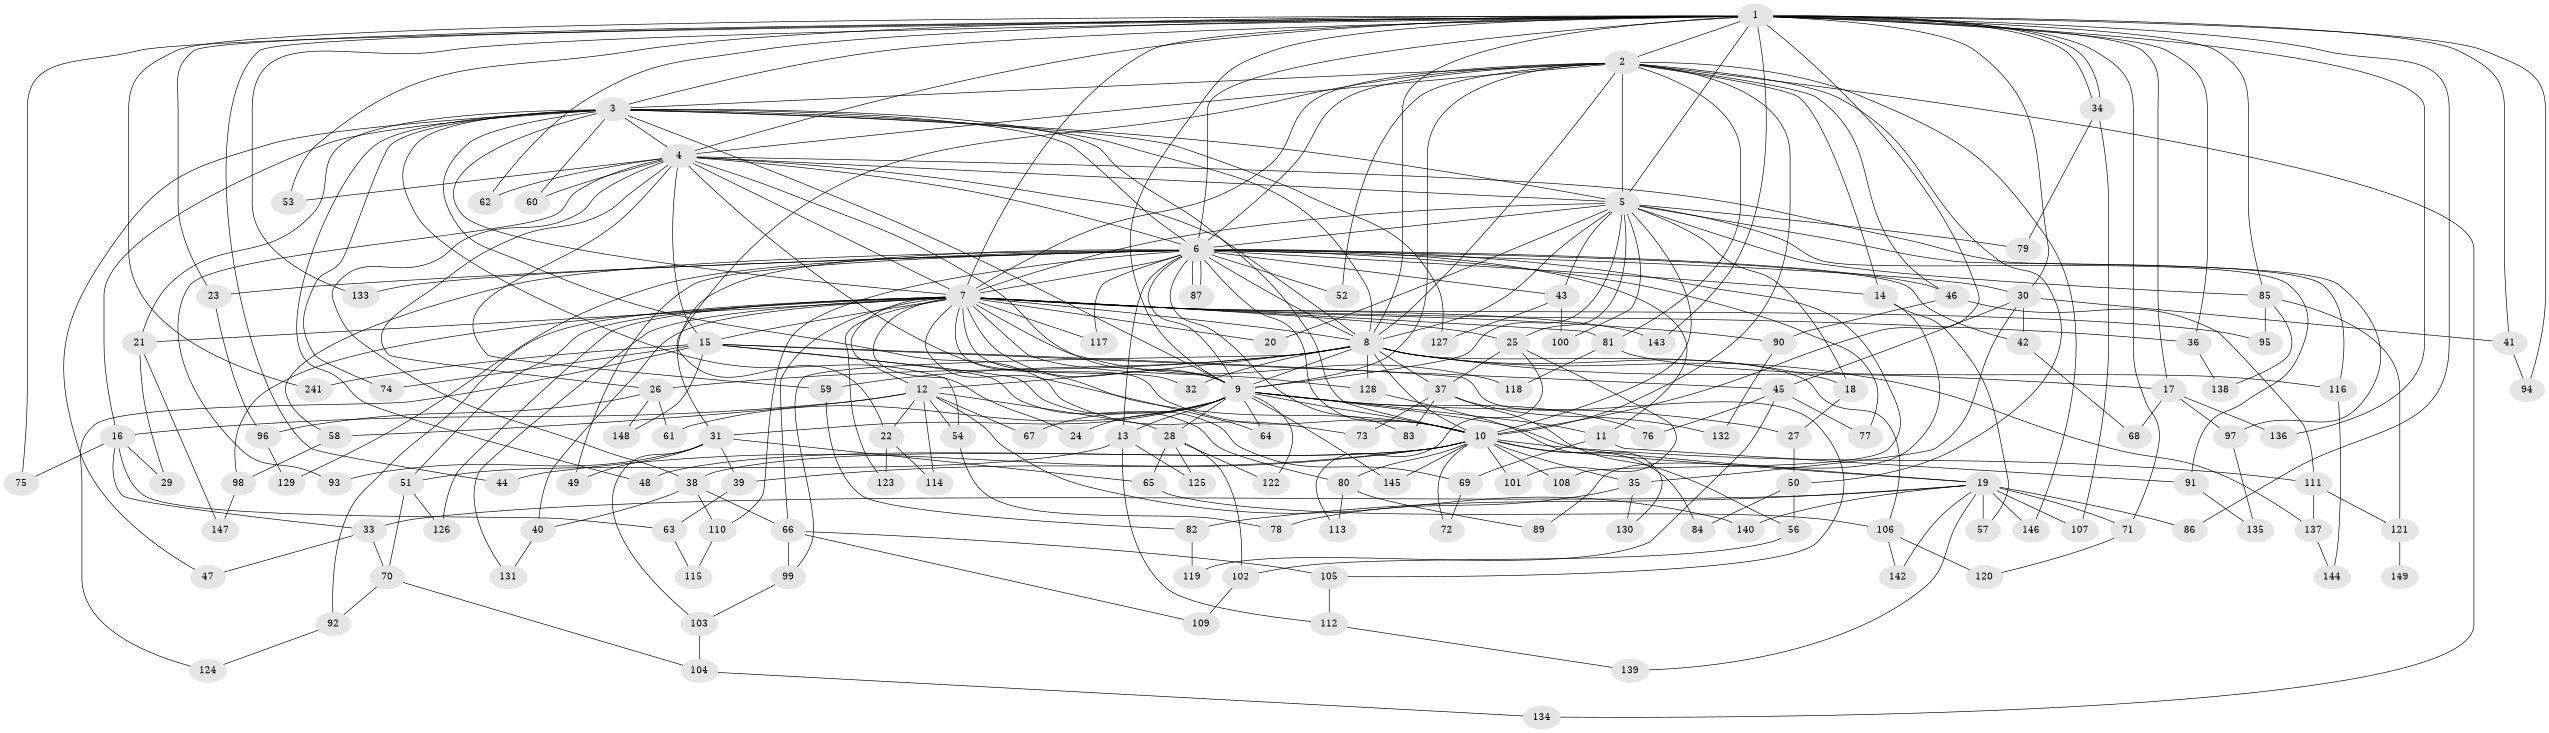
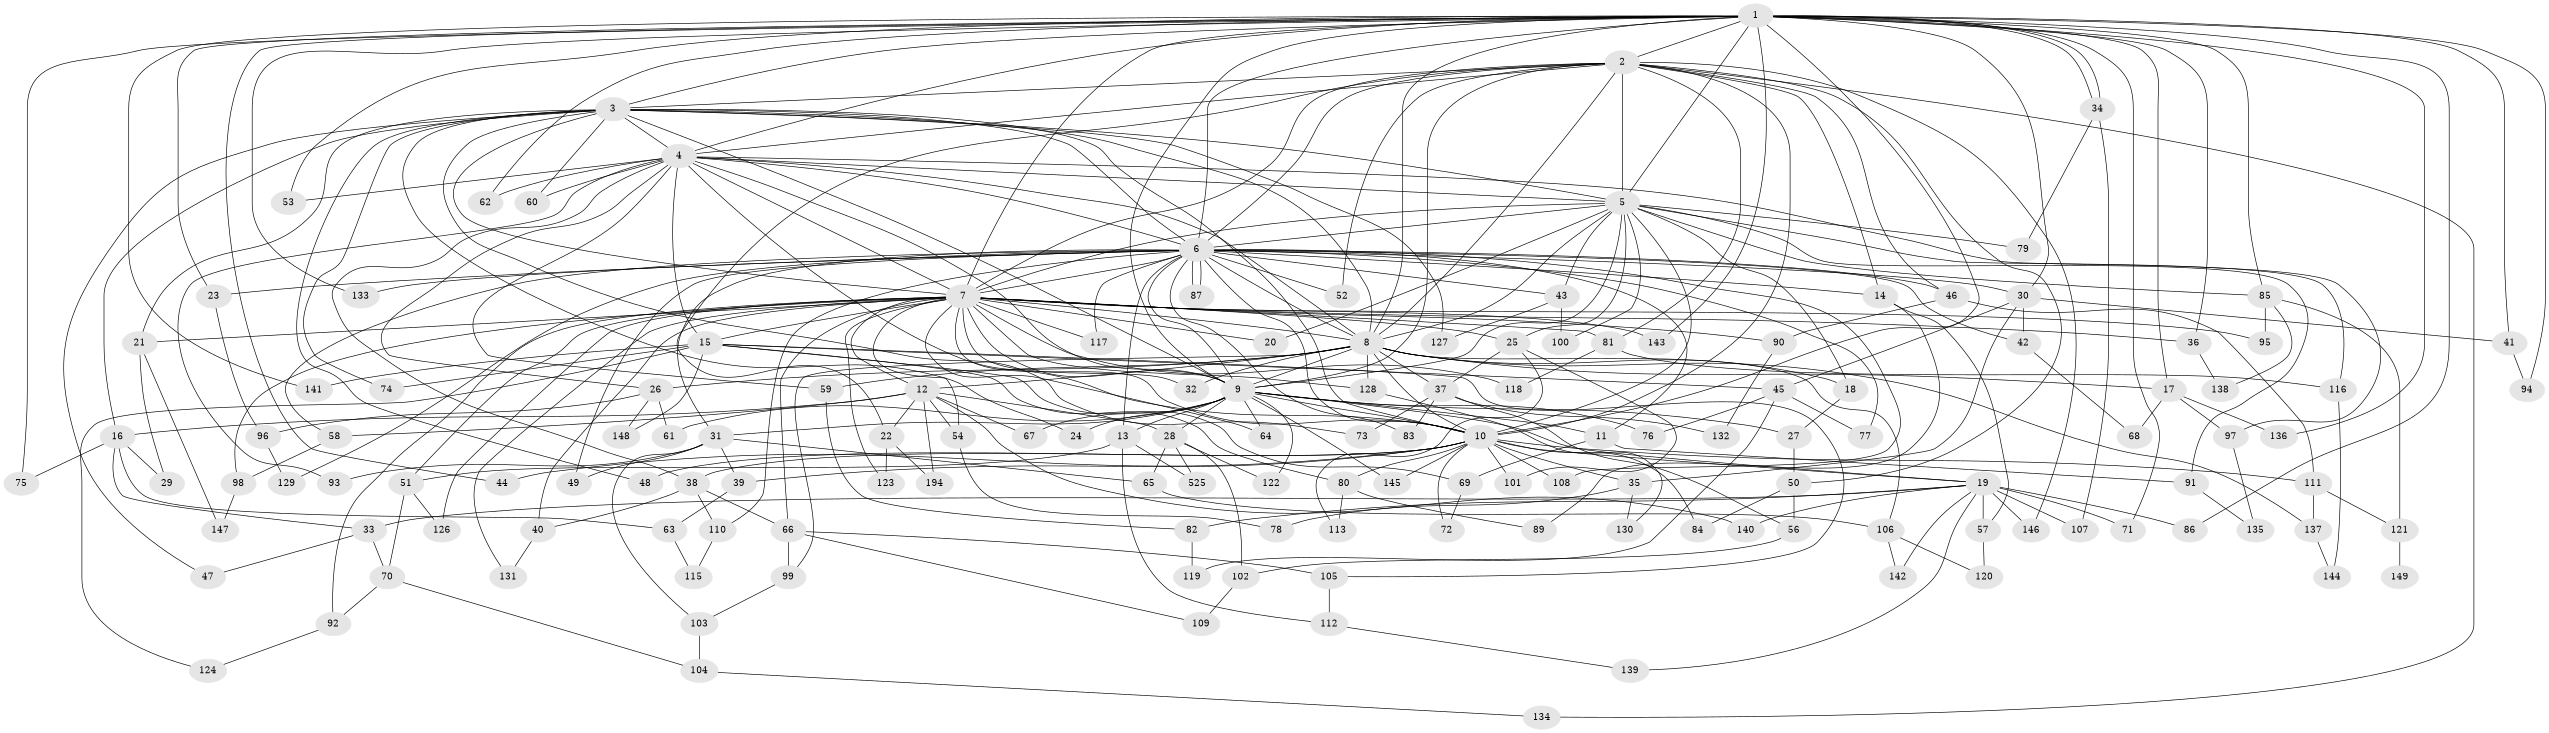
(314, 390) -> (314, 390)
(935, 484) -> (935, 484)
(1197, 484) -> (1197, 484)
(2059, 557) -> (1984, 554)
